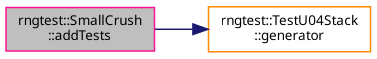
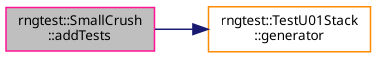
(290, 29) -> (290, 29)
